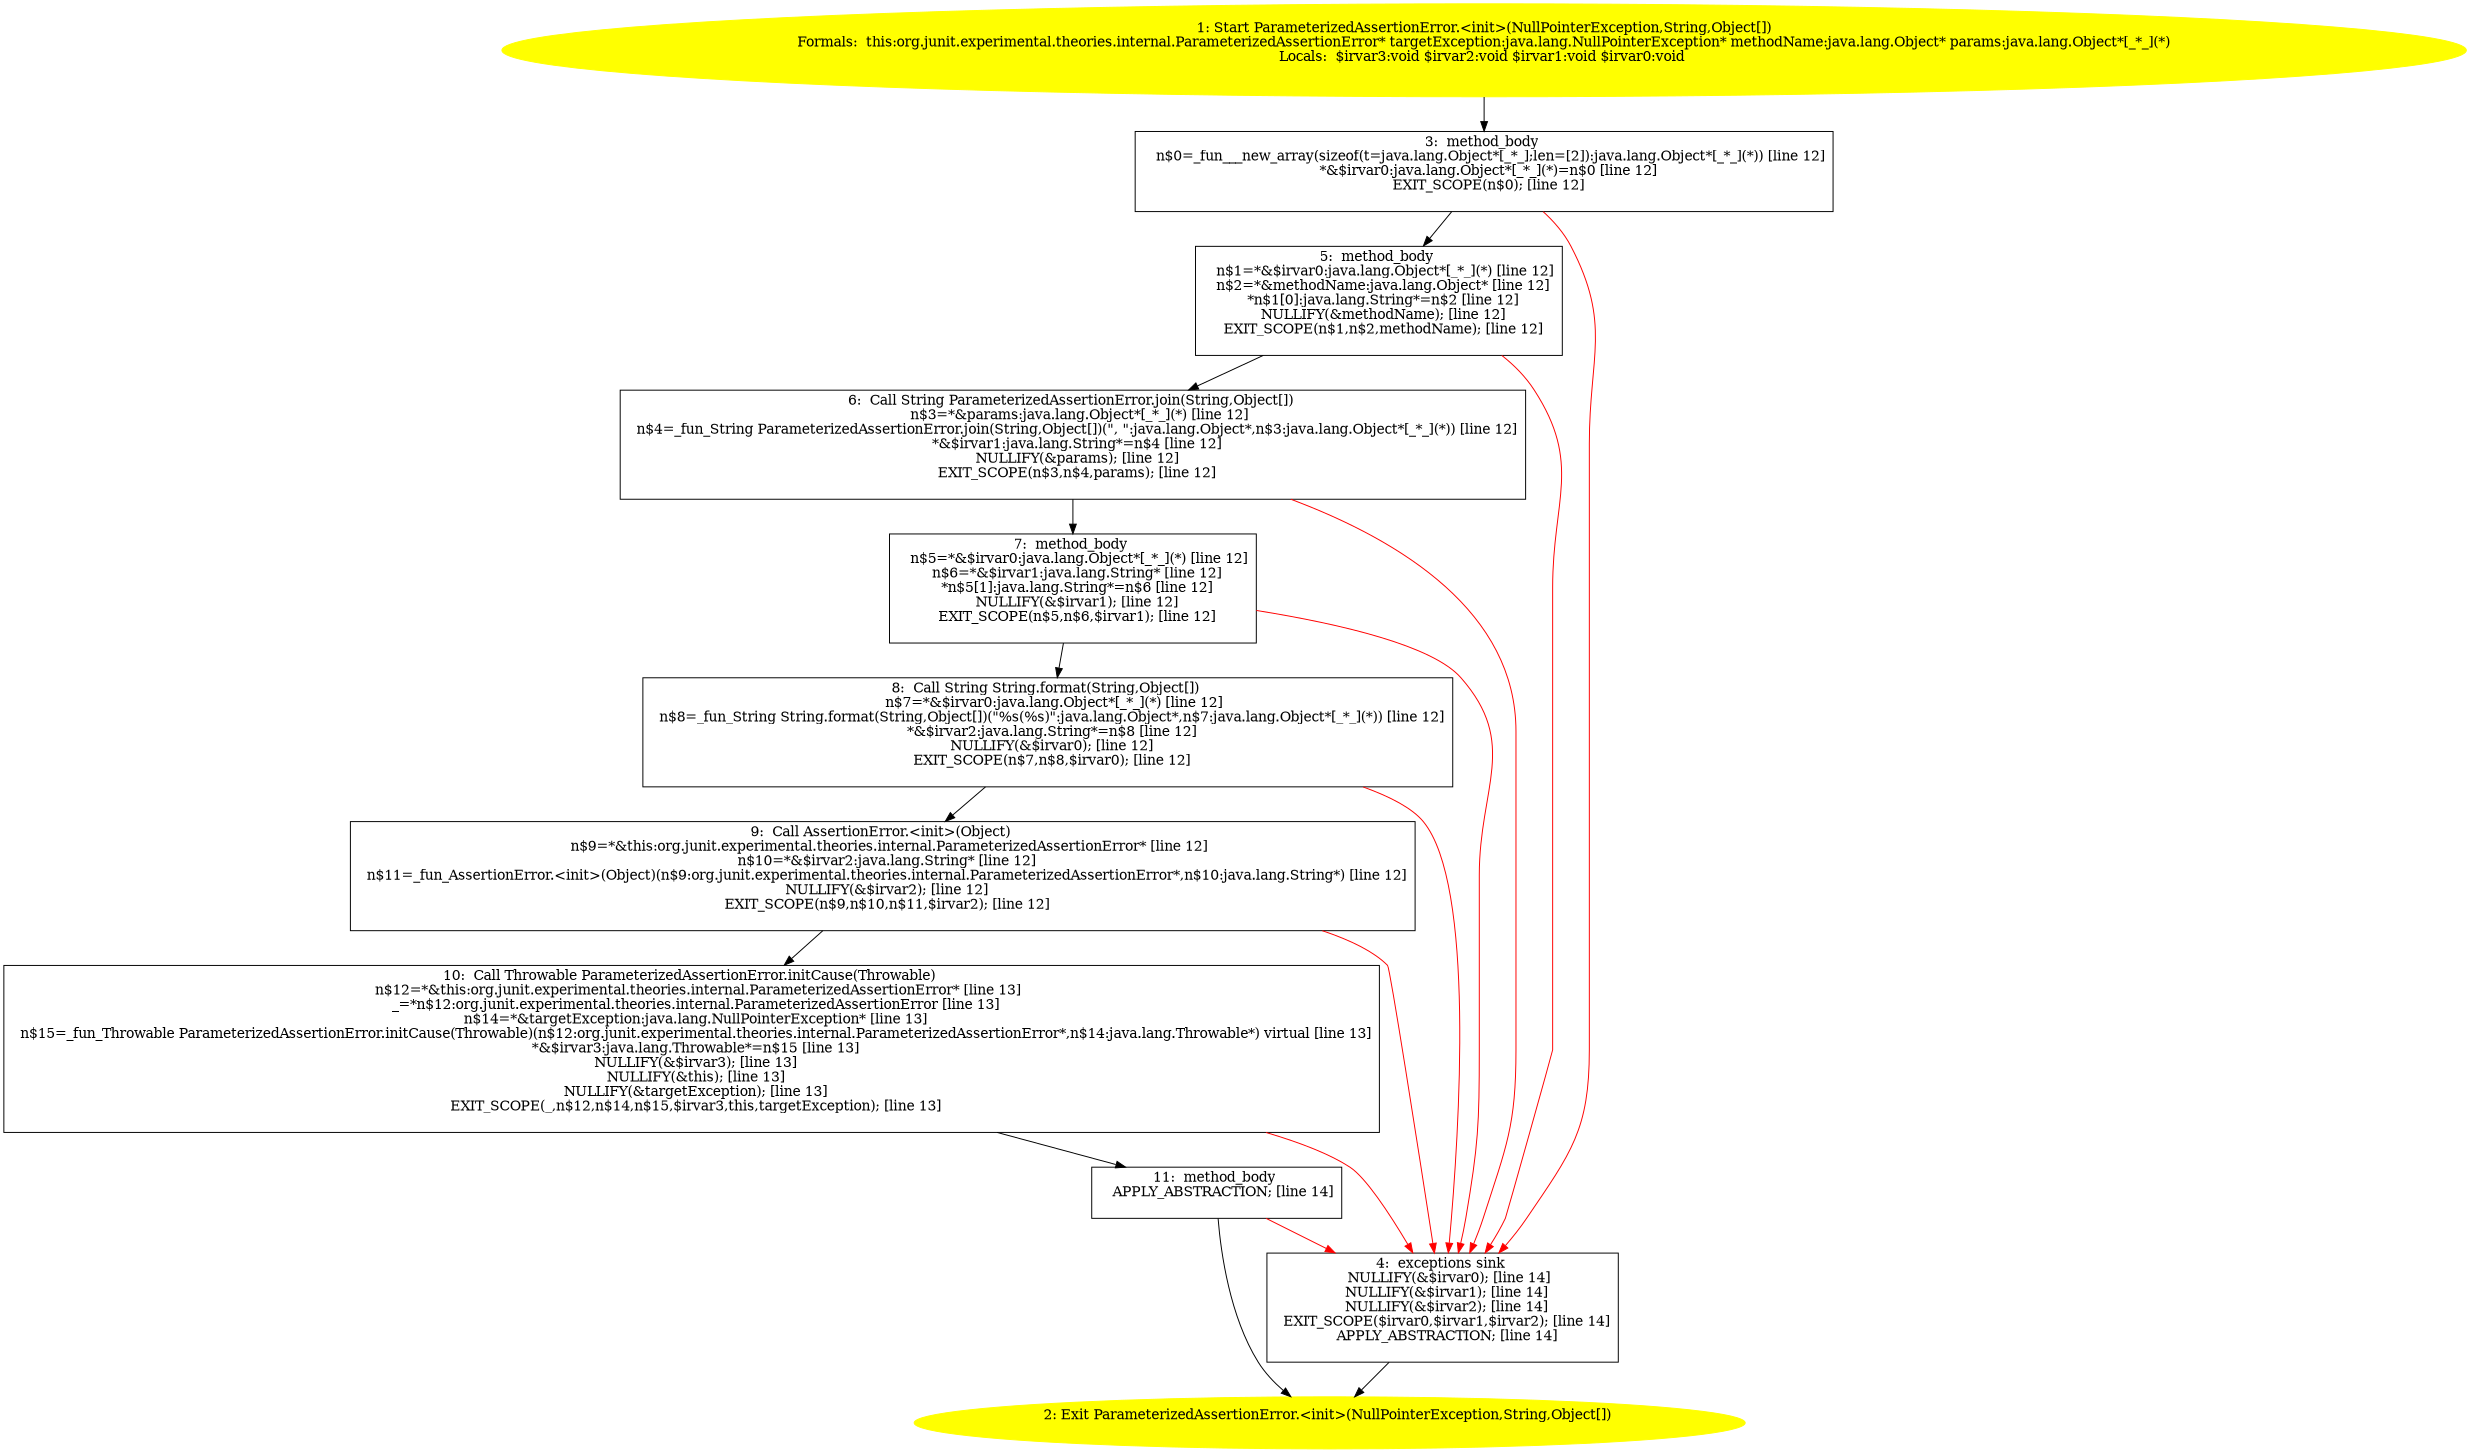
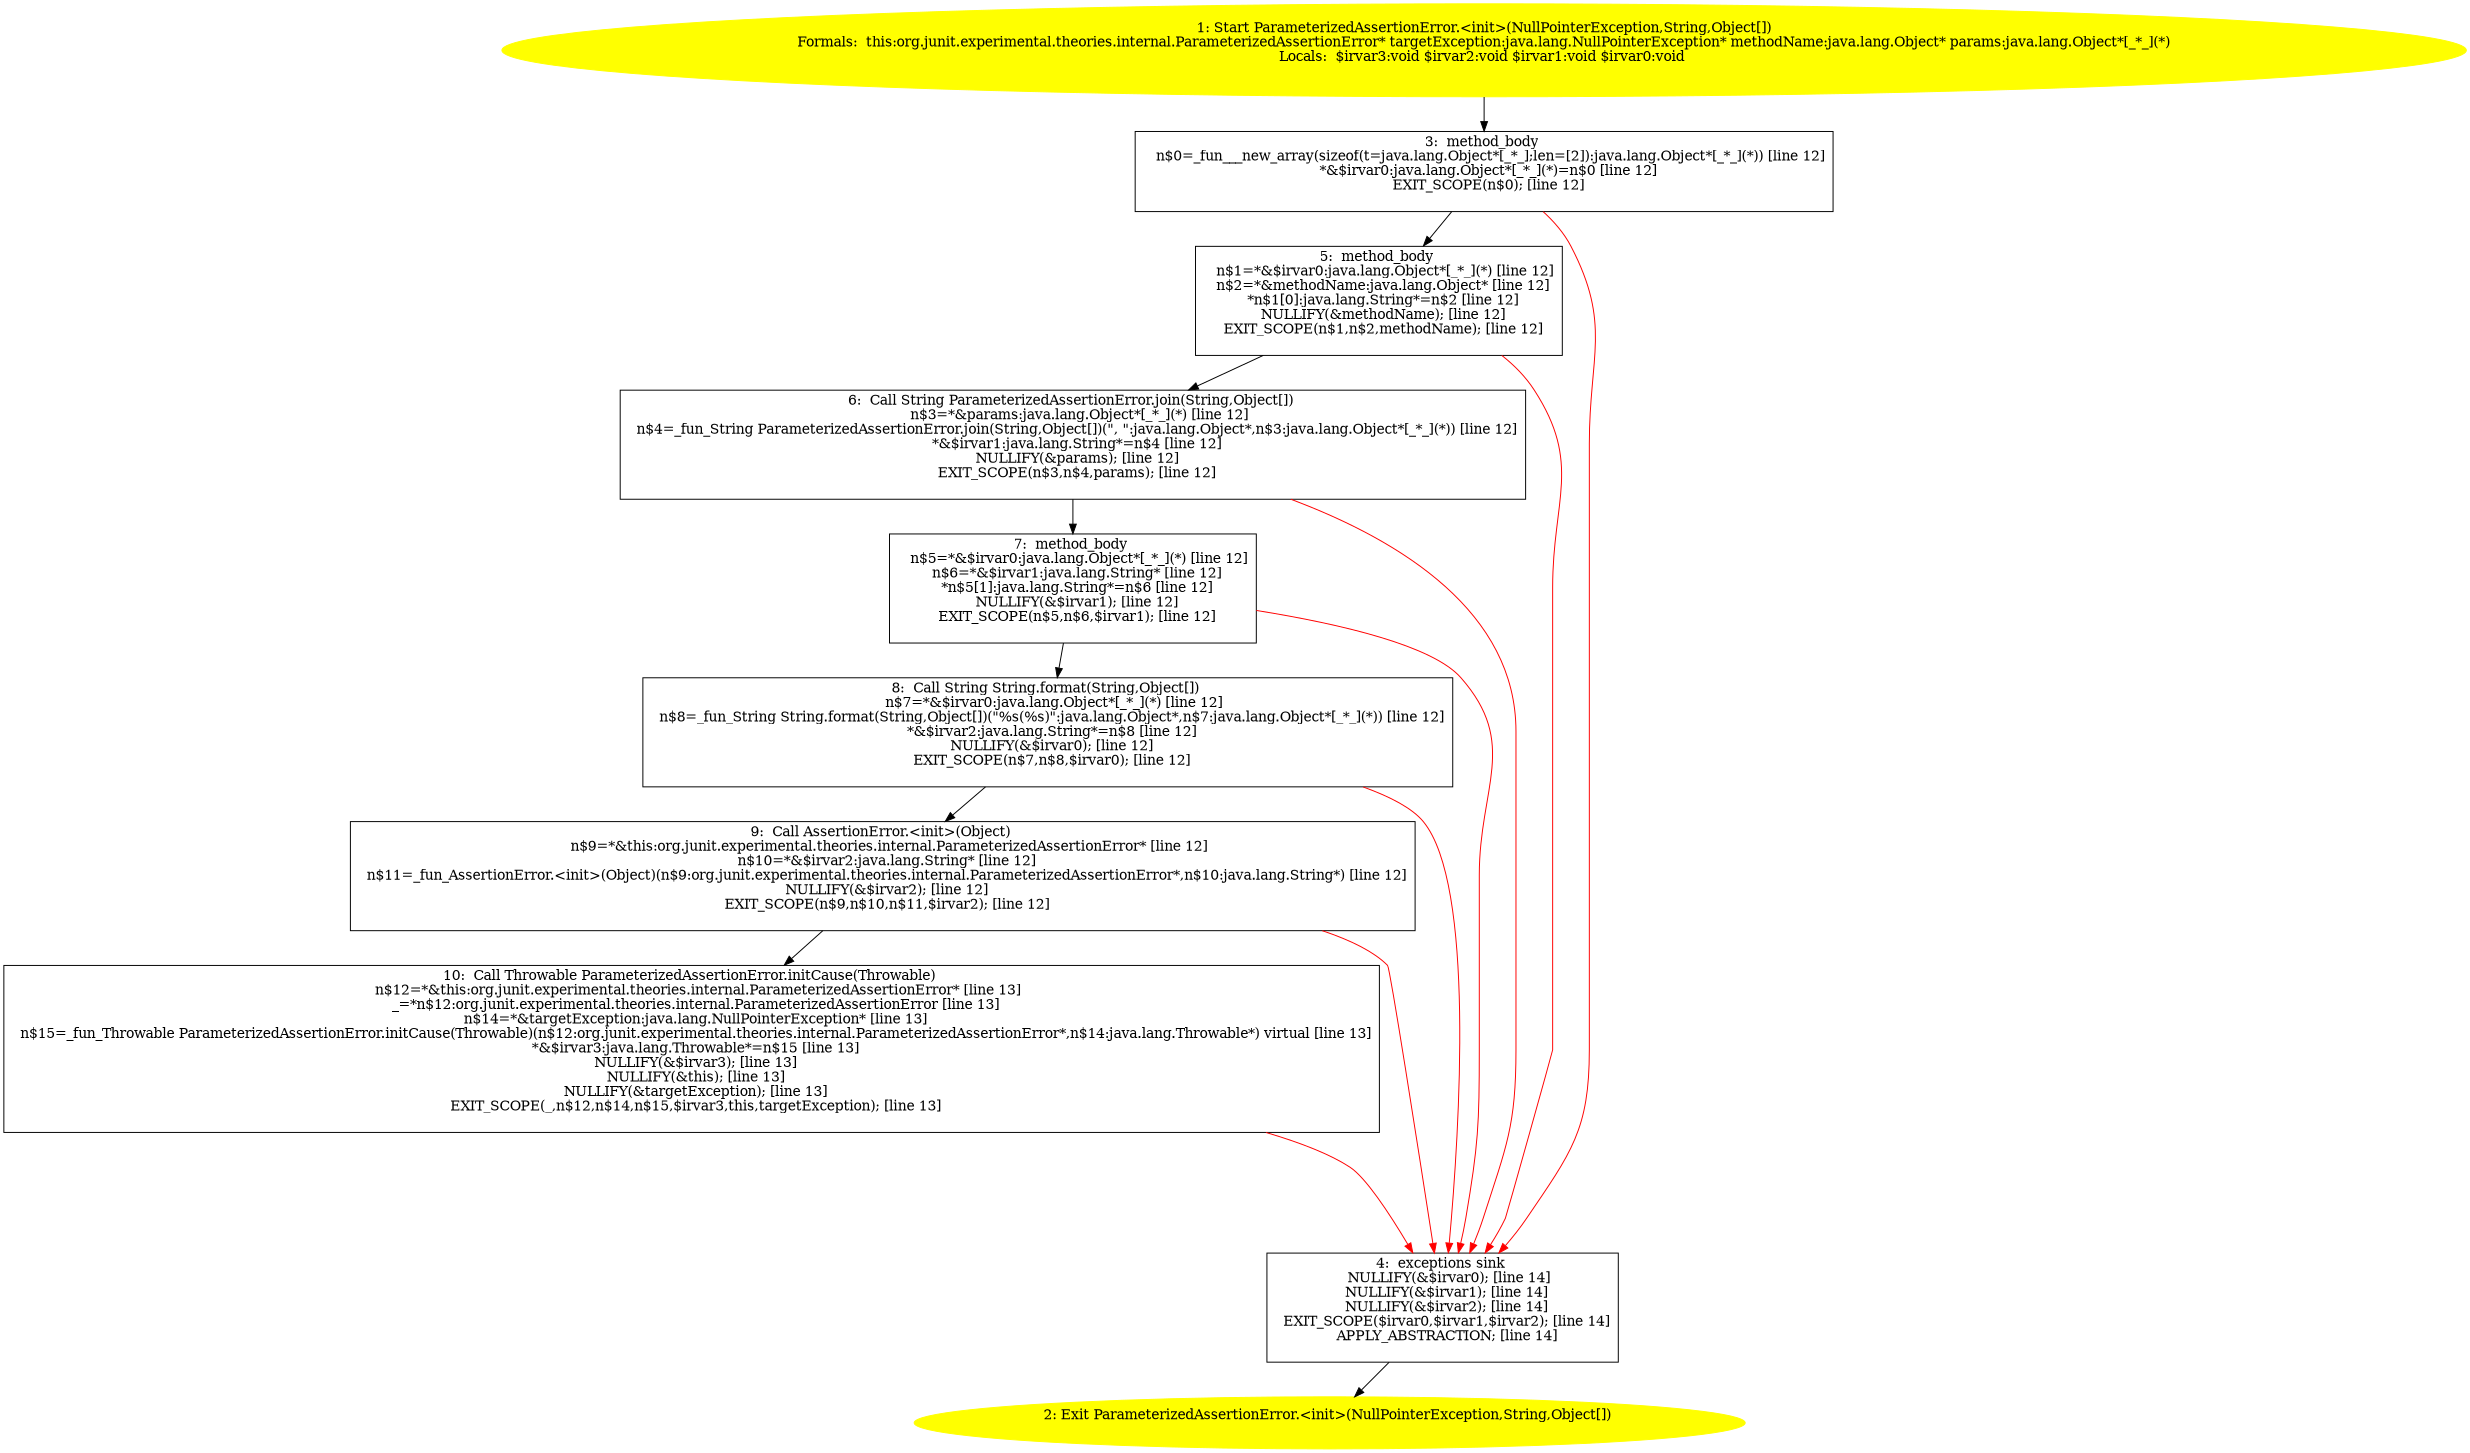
(1217, 1193) -> none
